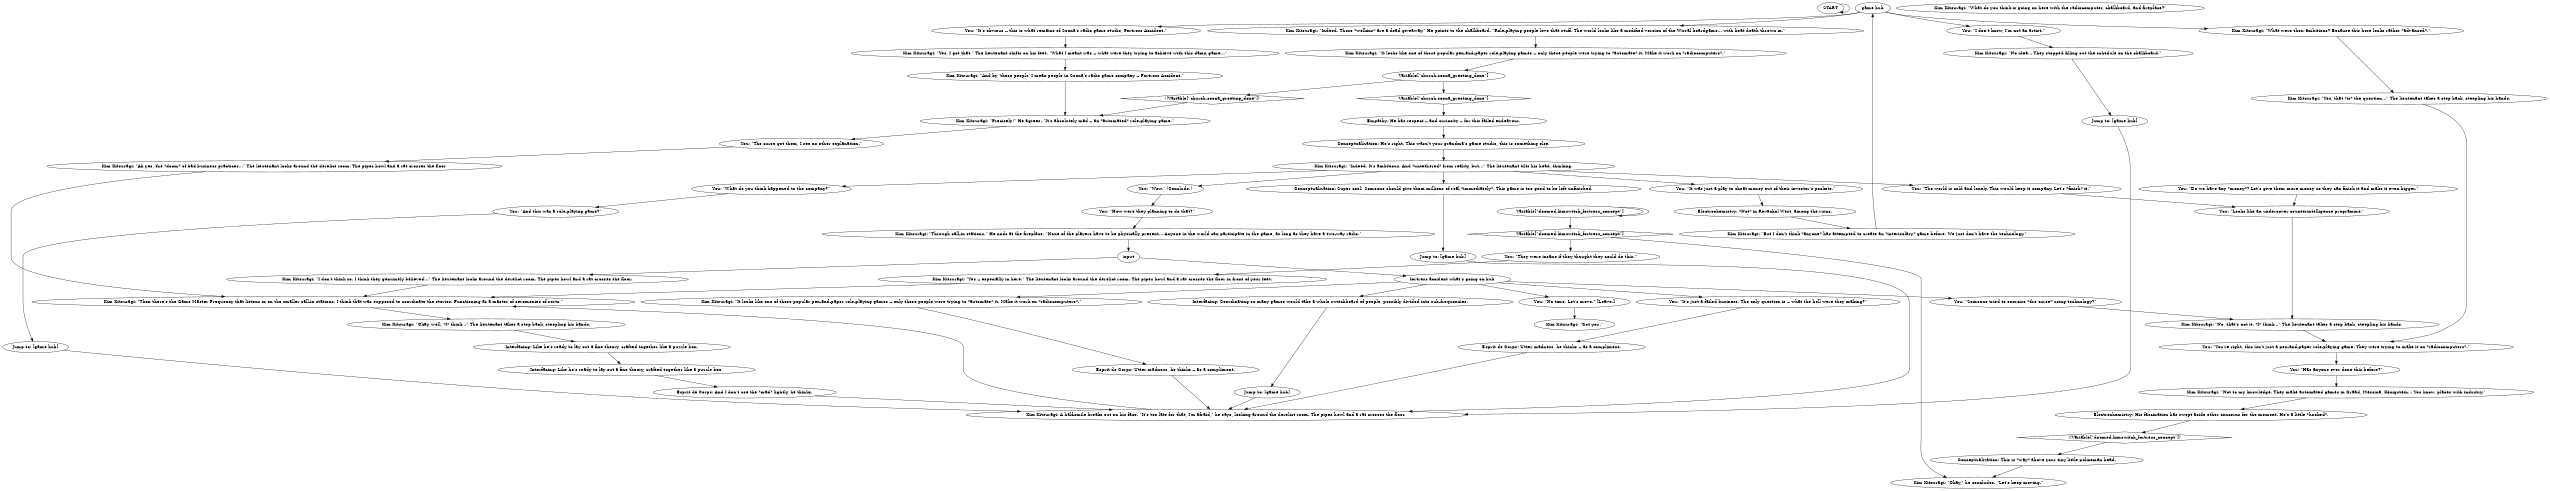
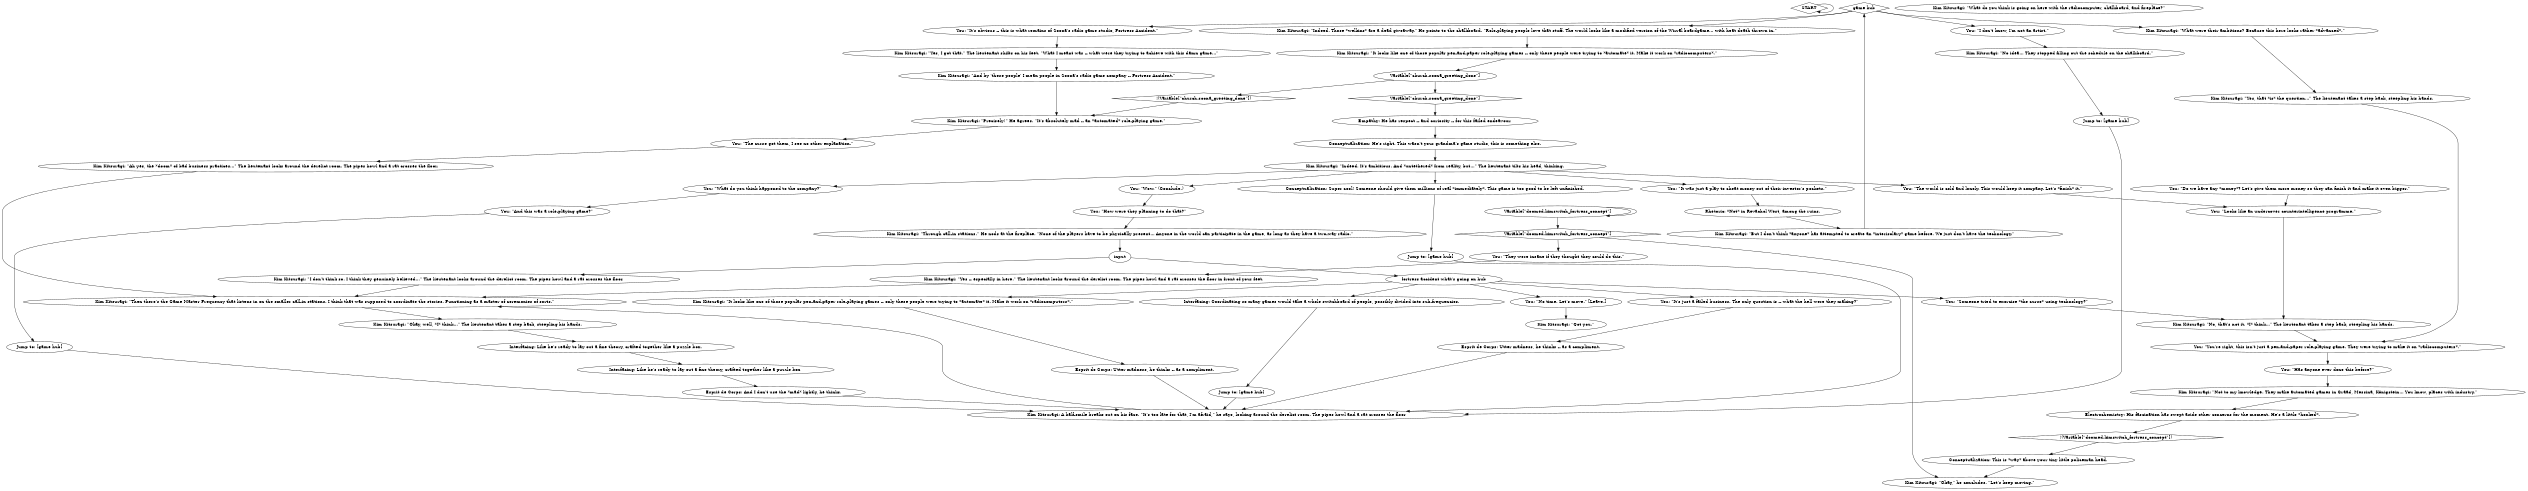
(1831, 8) -> (1809, 8)
(1873, 8) -> (1864, 8)
(1765, 212) -> (1763, 212)
